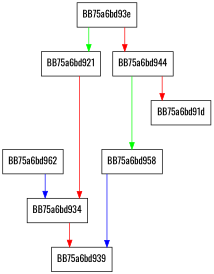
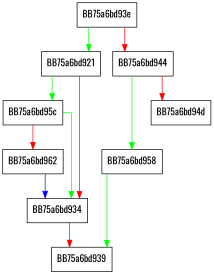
none -> (33, 113)
(181, 113) -> (181, 113)
(107, 207) -> (107, 207)
